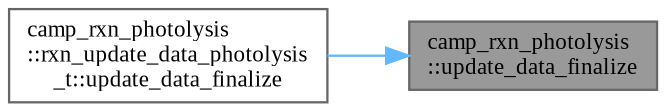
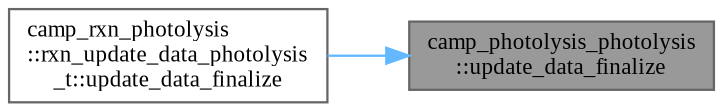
(533, 56) -> (562, 56)
